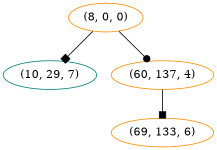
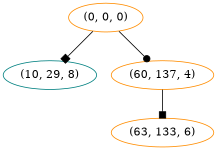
(106, 18) -> (106, 18)
(50, 75) -> (50, 75)
(163, 133) -> (163, 133)
